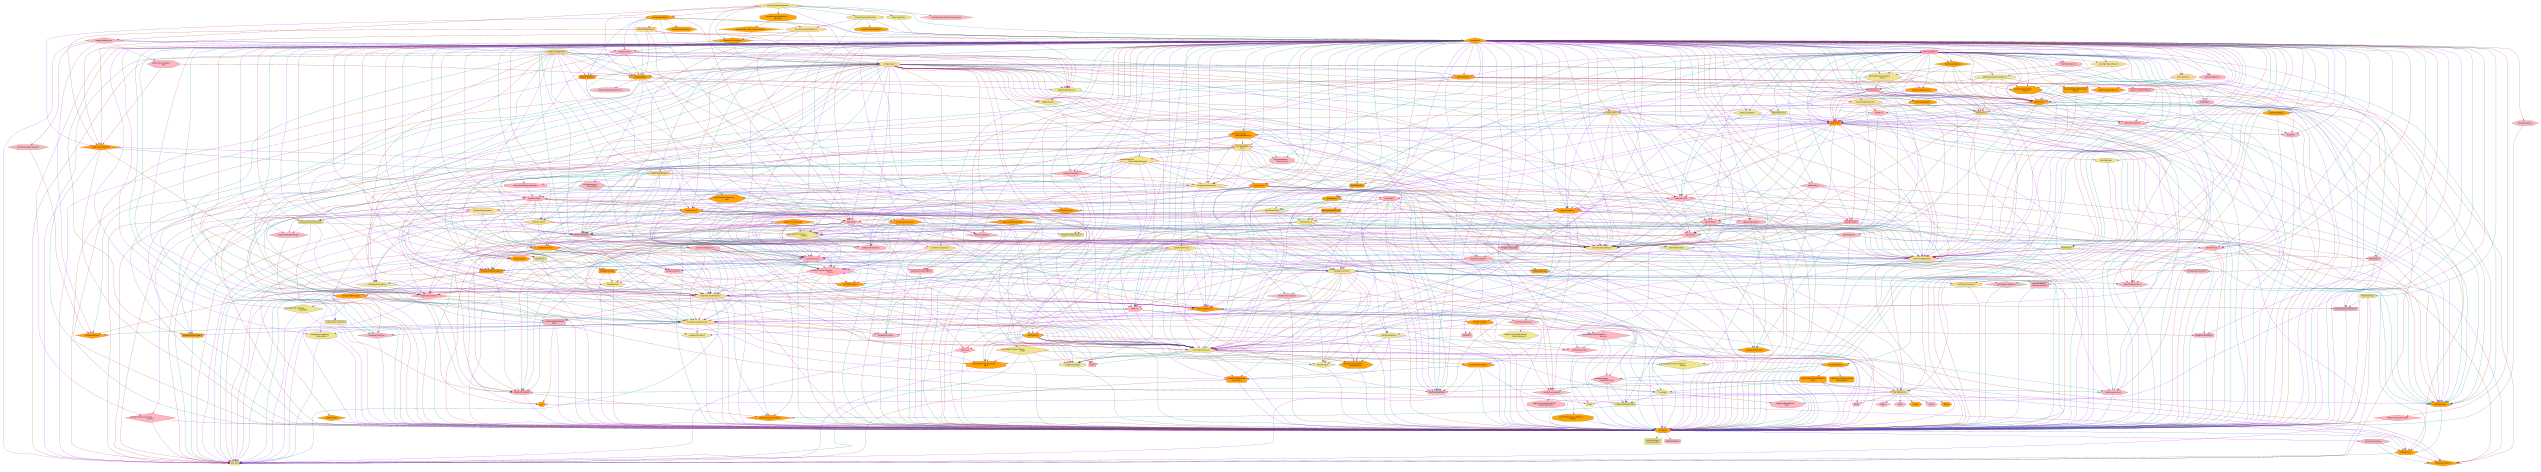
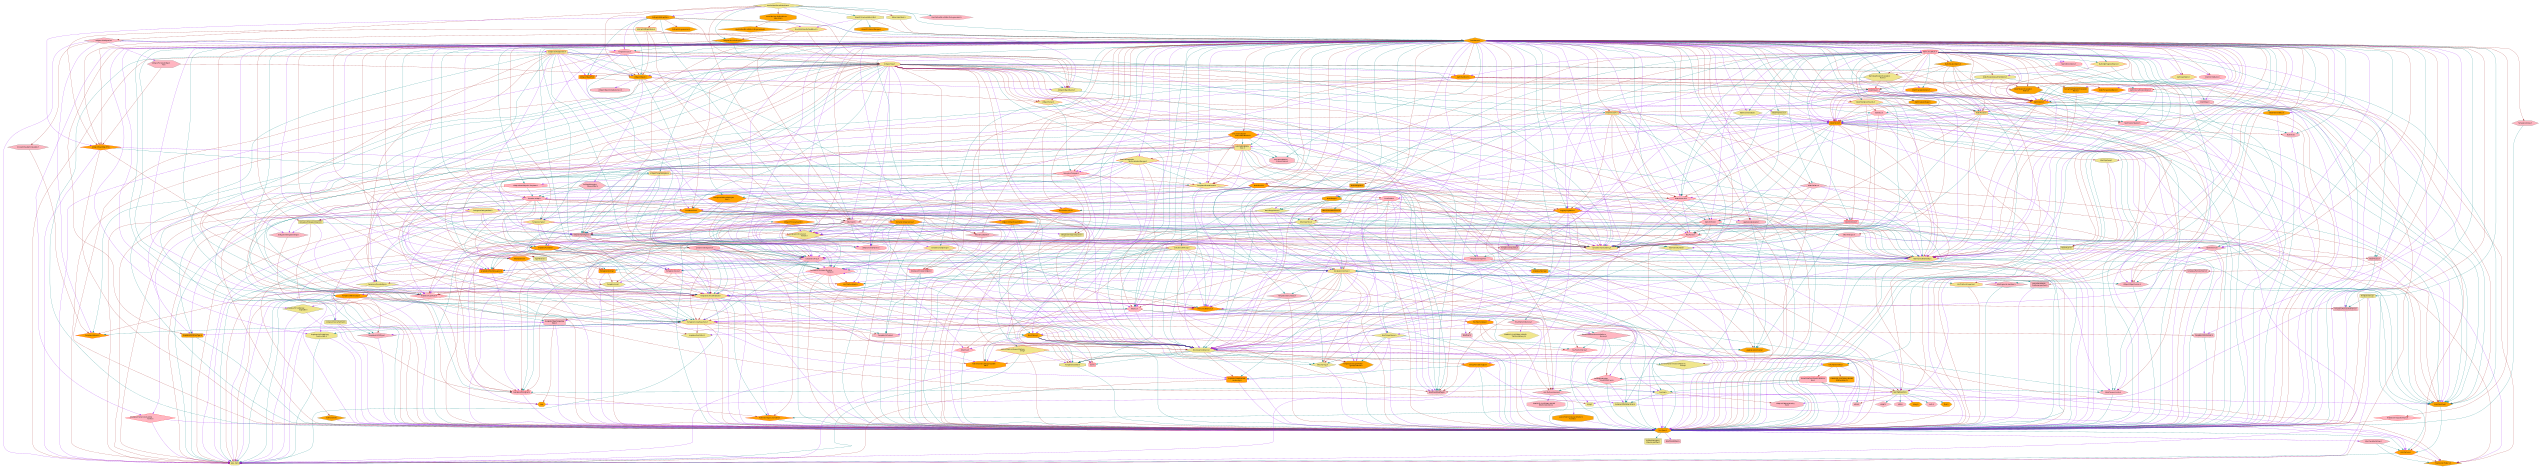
(1718, 155) -> (1718, 155)
(1813, 379) -> (1813, 379)
